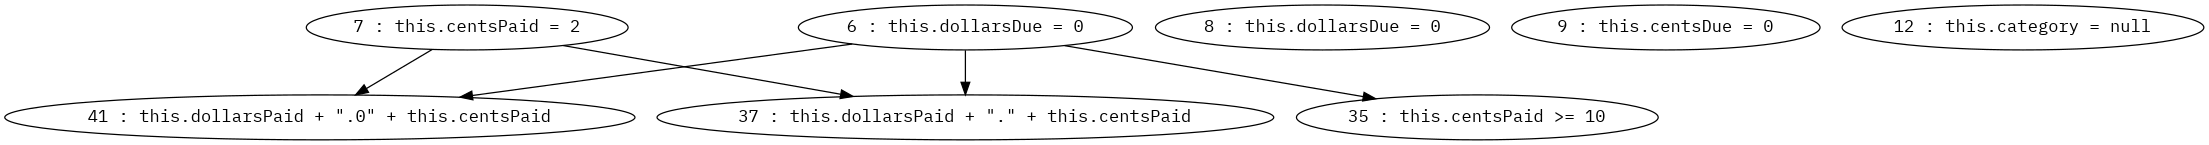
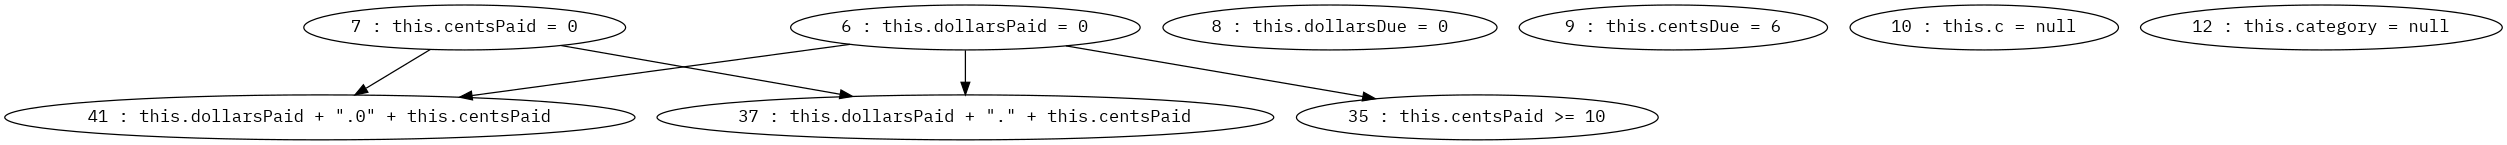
(467, 27) -> (465, 27)
(965, 27) -> (965, 27)
(1666, 27) -> (1673, 27)
none -> (1984, 27)
